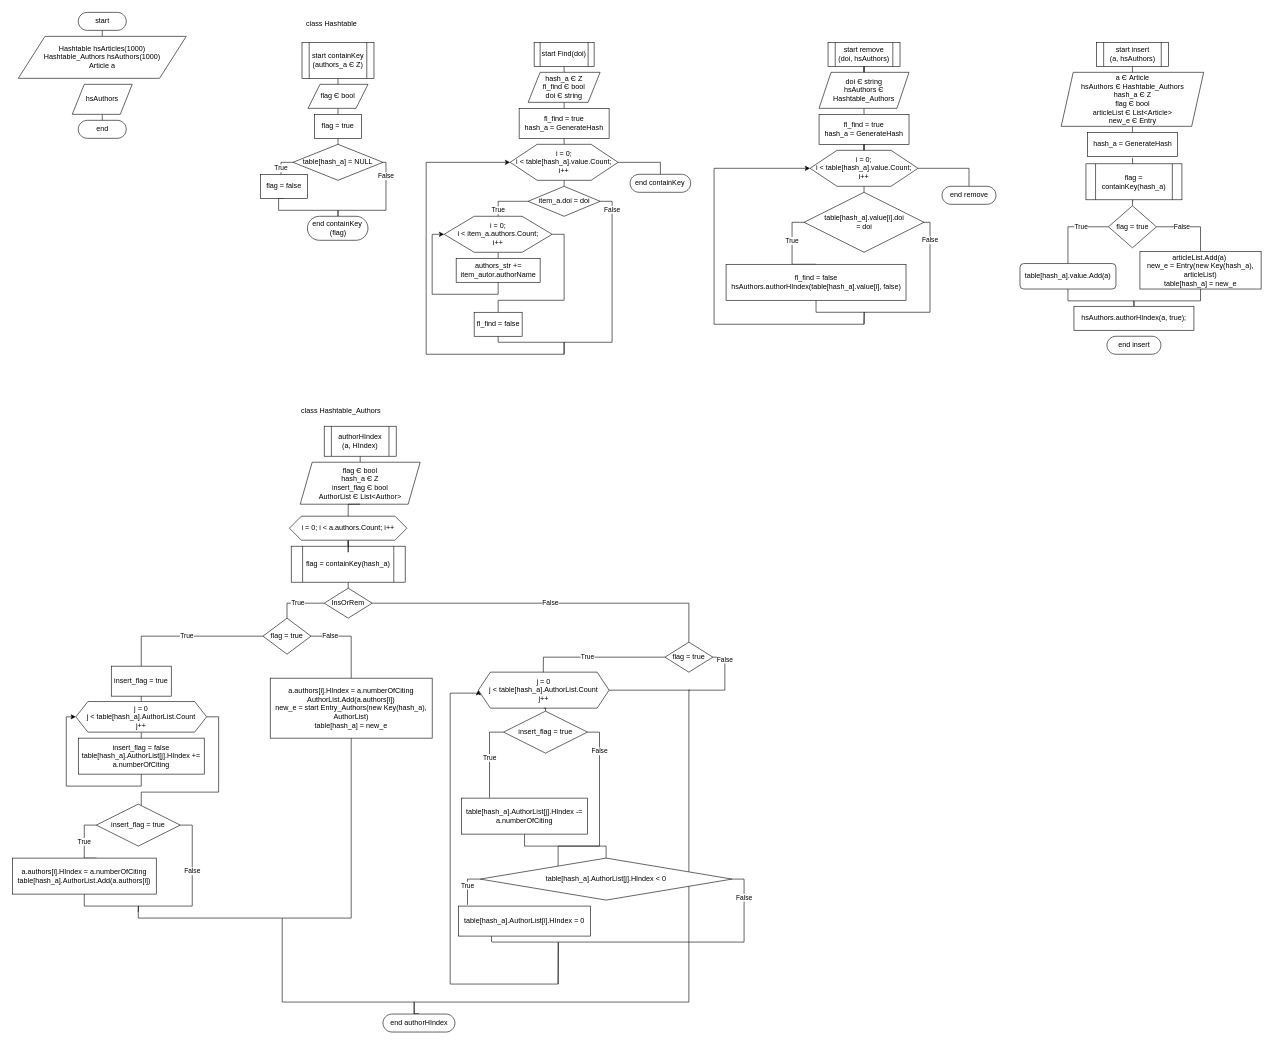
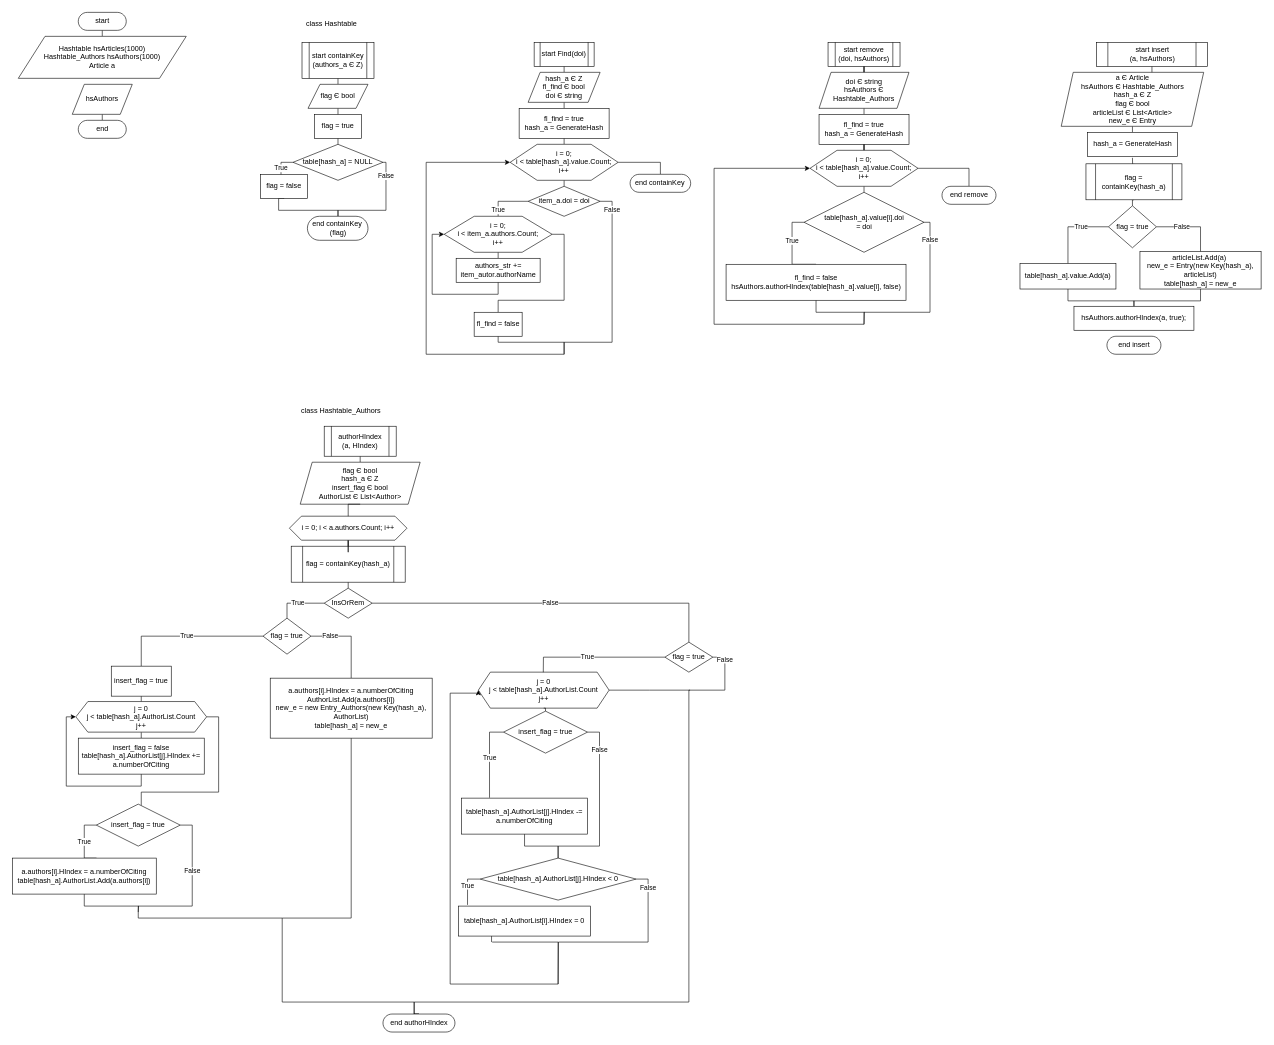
(1133, 54) -> (1152, 54)
(1068, 276) -> (1068, 276)
(351, 708) -> (351, 708)
(606, 879) -> (558, 879)
